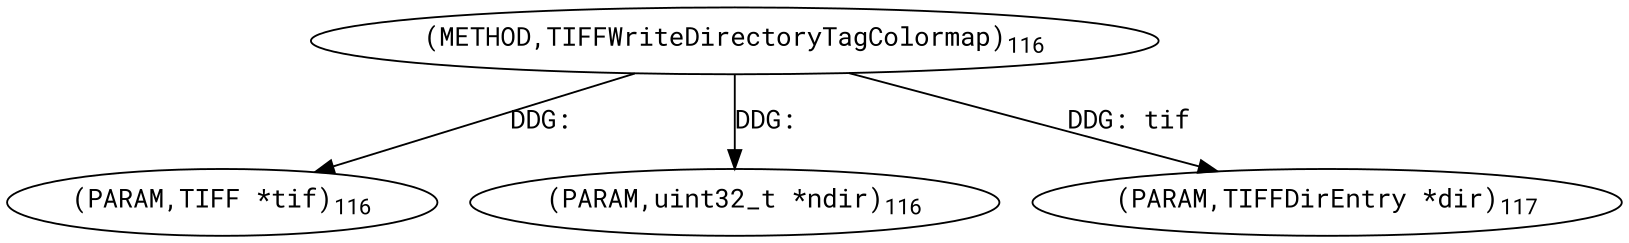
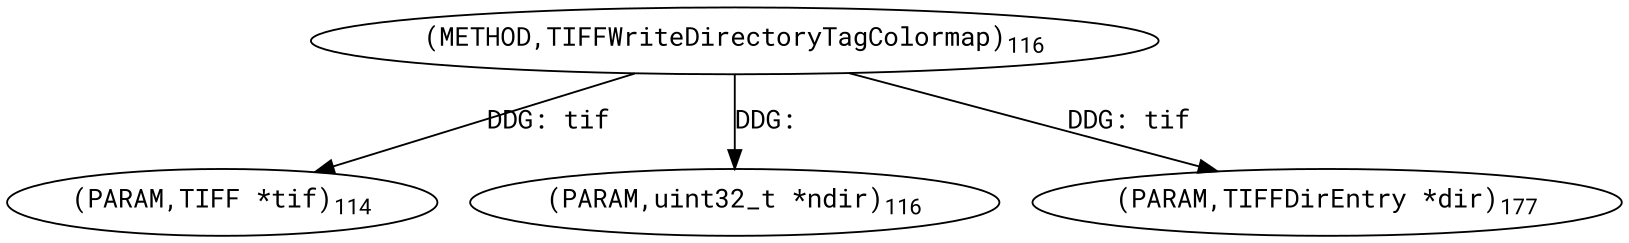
(549, 122) -> (549, 122)
(353, 200) -> (353, 200)
(1519, 200) -> (1519, 200)
